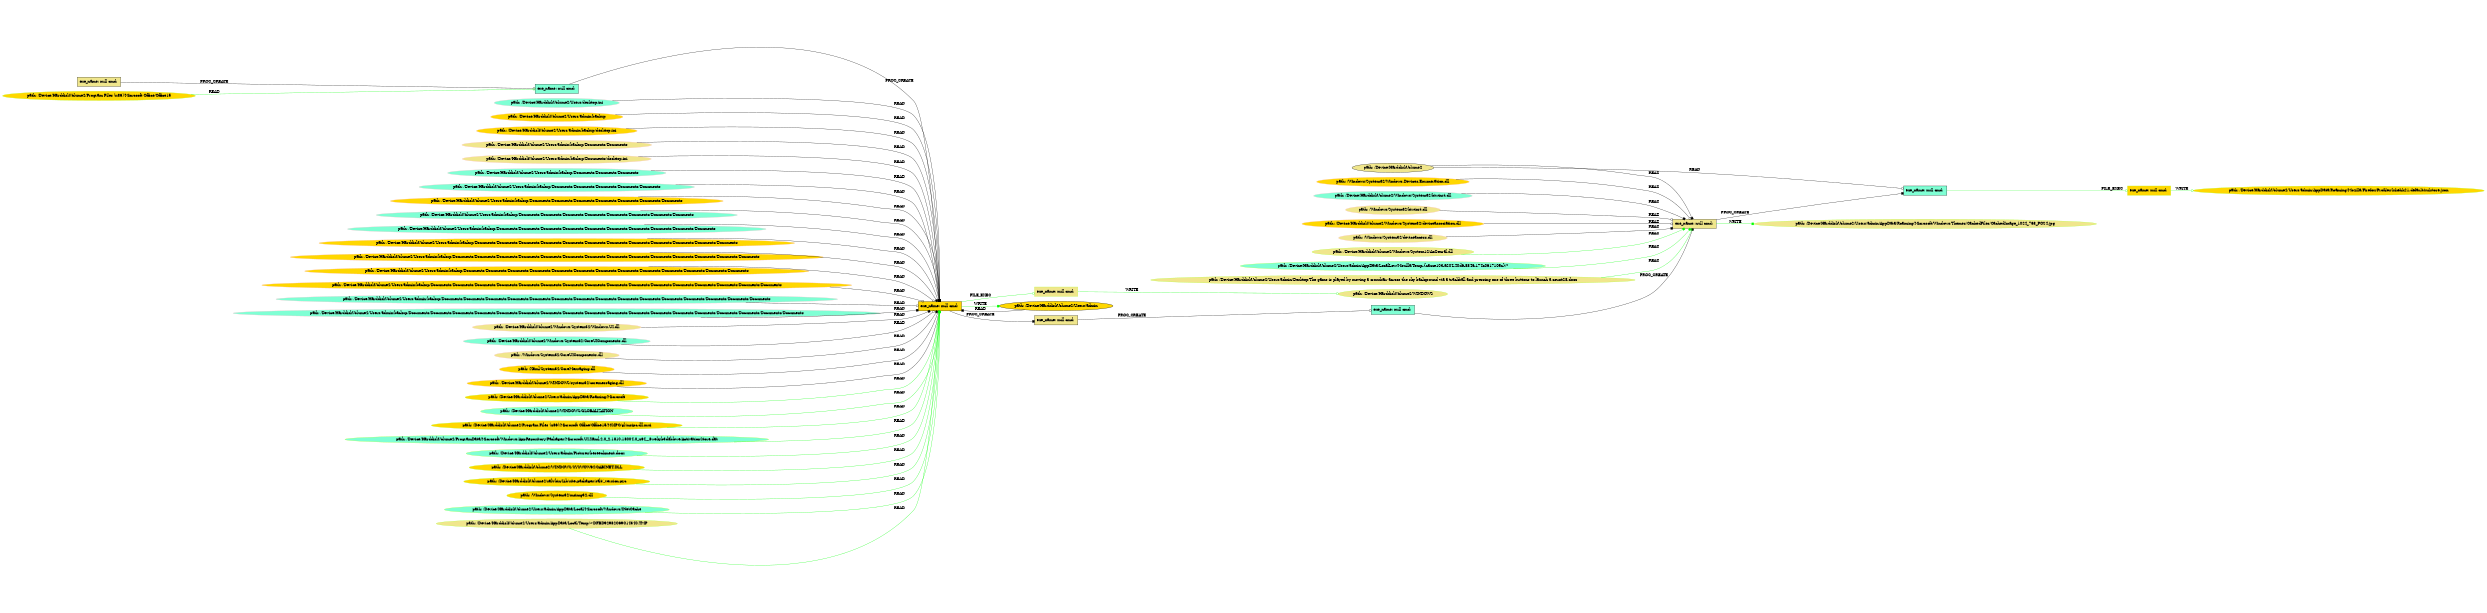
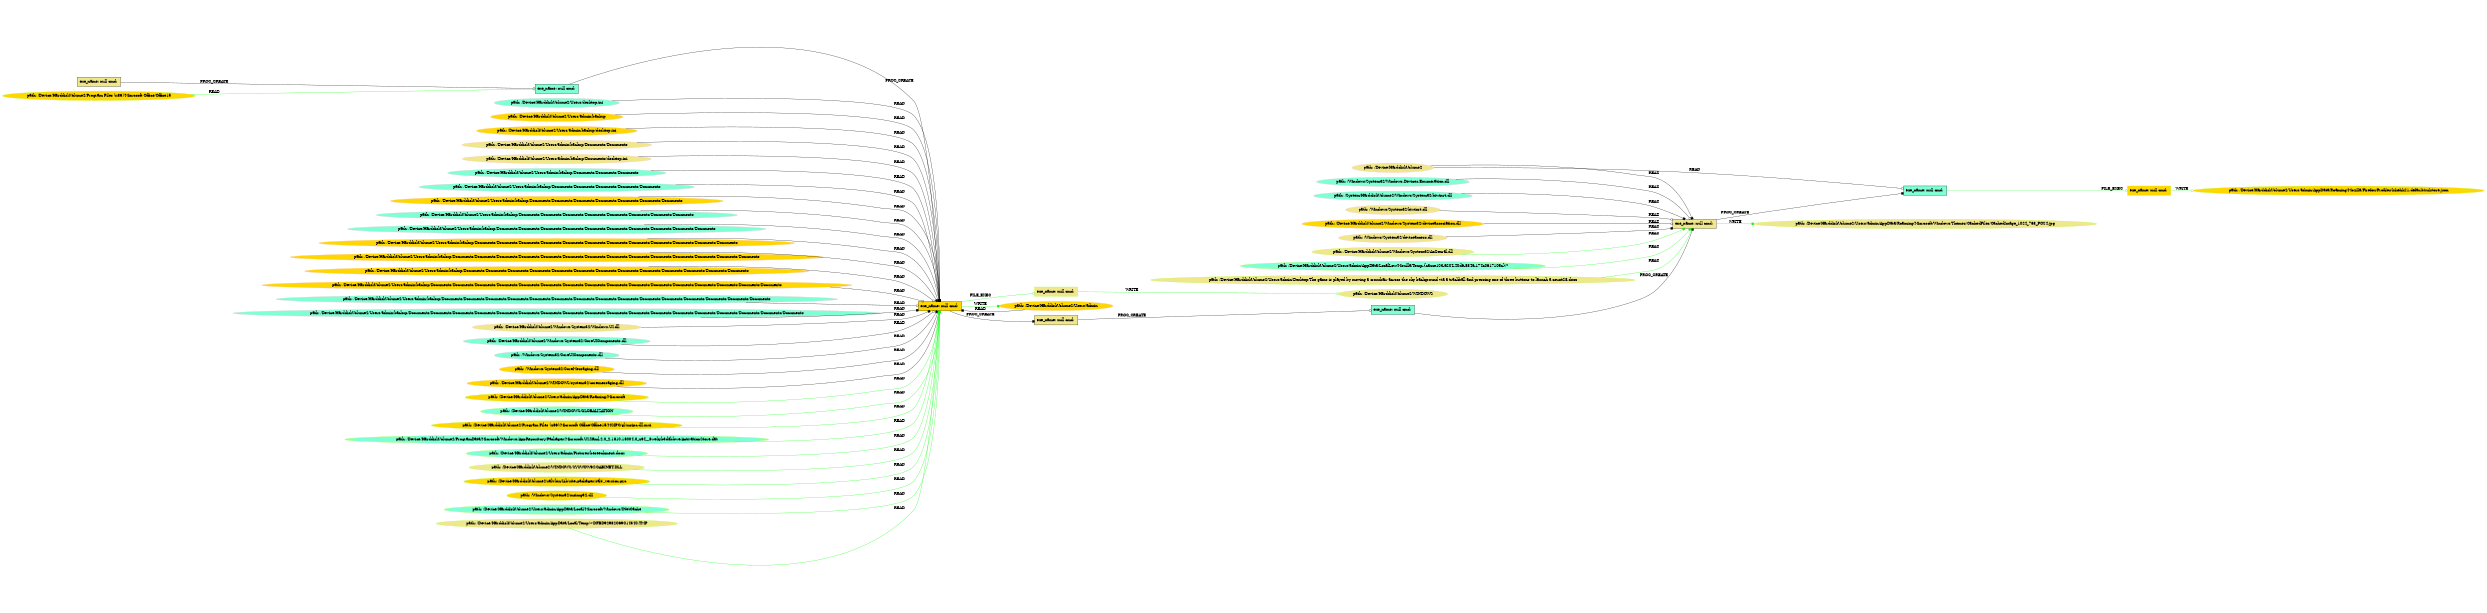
(1393, 168) -> (1393, 168)
(1393, 182) -> (1393, 182)
(1393, 196) -> (1393, 196)
(1393, 252) -> (1393, 252)
(1056, 306) -> (1056, 306)
(557, 355) -> (557, 355)
(557, 369) -> (557, 369)
(557, 467) -> (557, 467)
